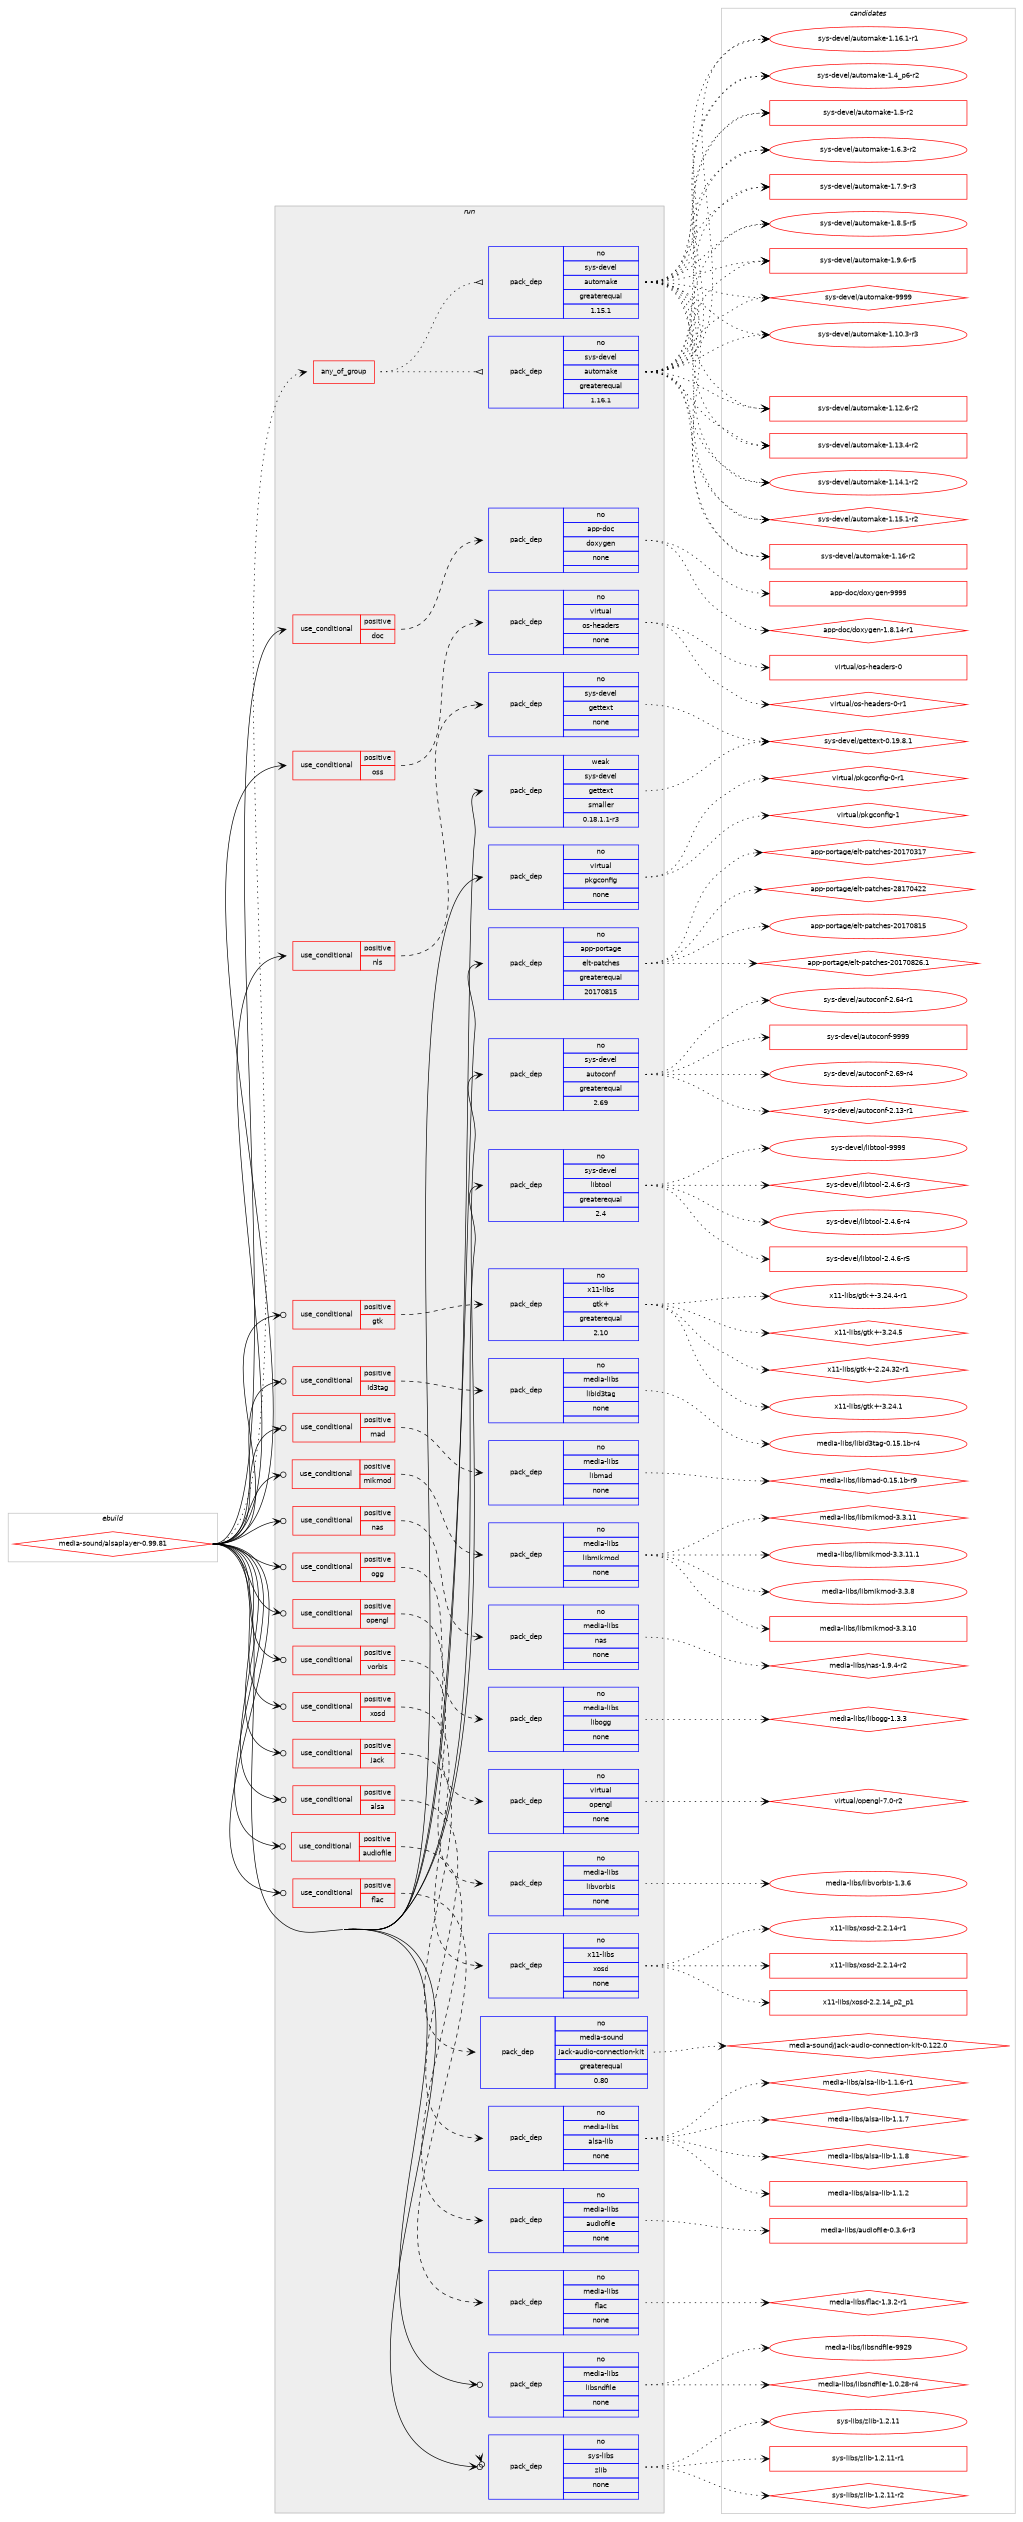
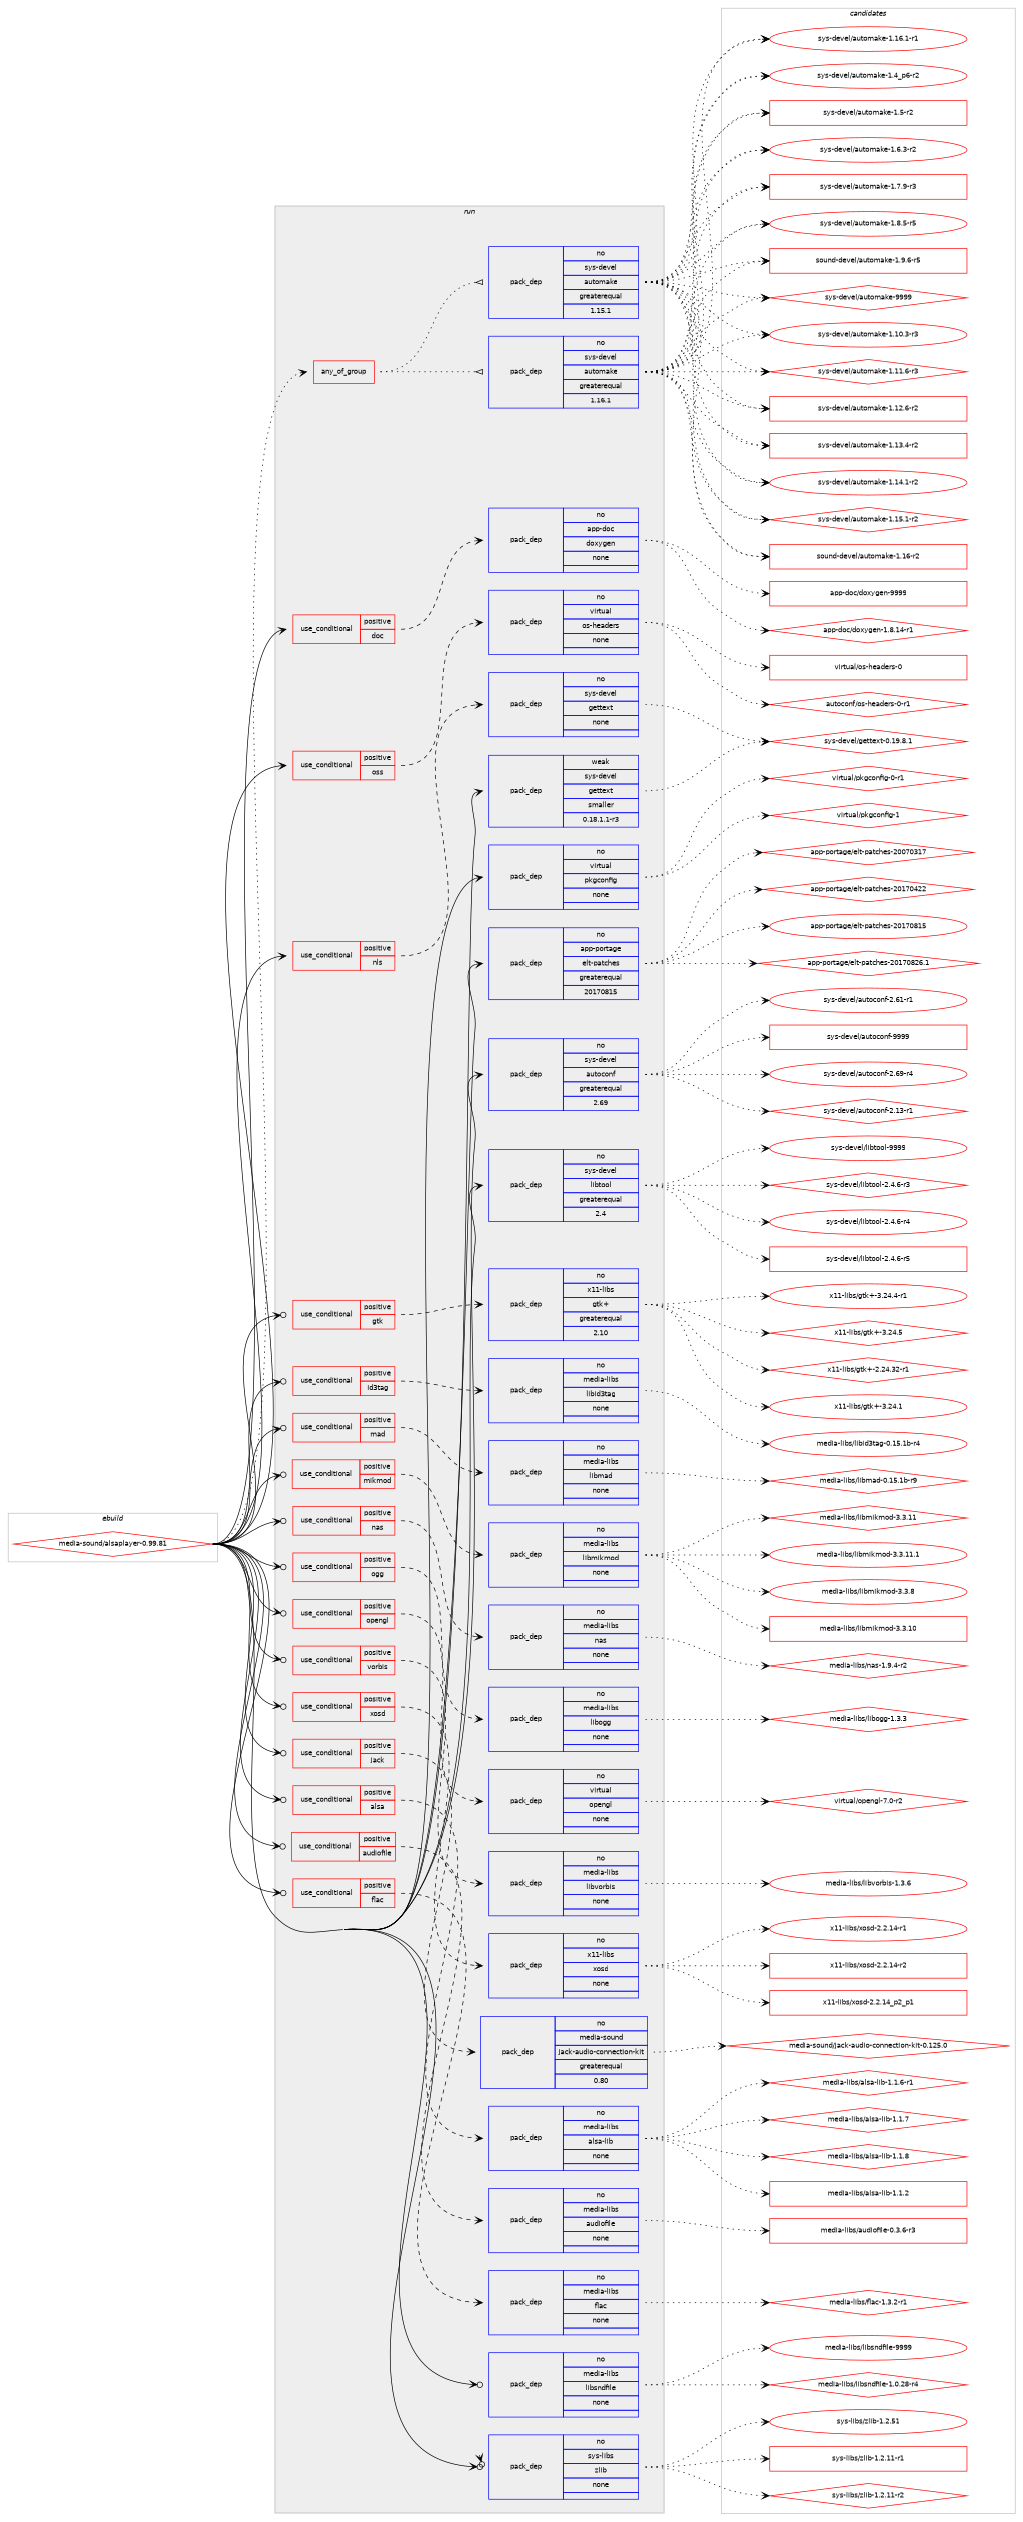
(868, 261) -> (868, 261)
none -> (868, 372)
(868, 557) -> (868, 557)
(868, 705) -> (868, 705)
(868, 852) -> (868, 852)
(868, 889) -> (868, 889)
(868, 1000) -> (868, 1000)
(868, 2046) -> (868, 2046)
(868, 2348) -> (868, 2348)
(868, 2422) -> (868, 2422)
